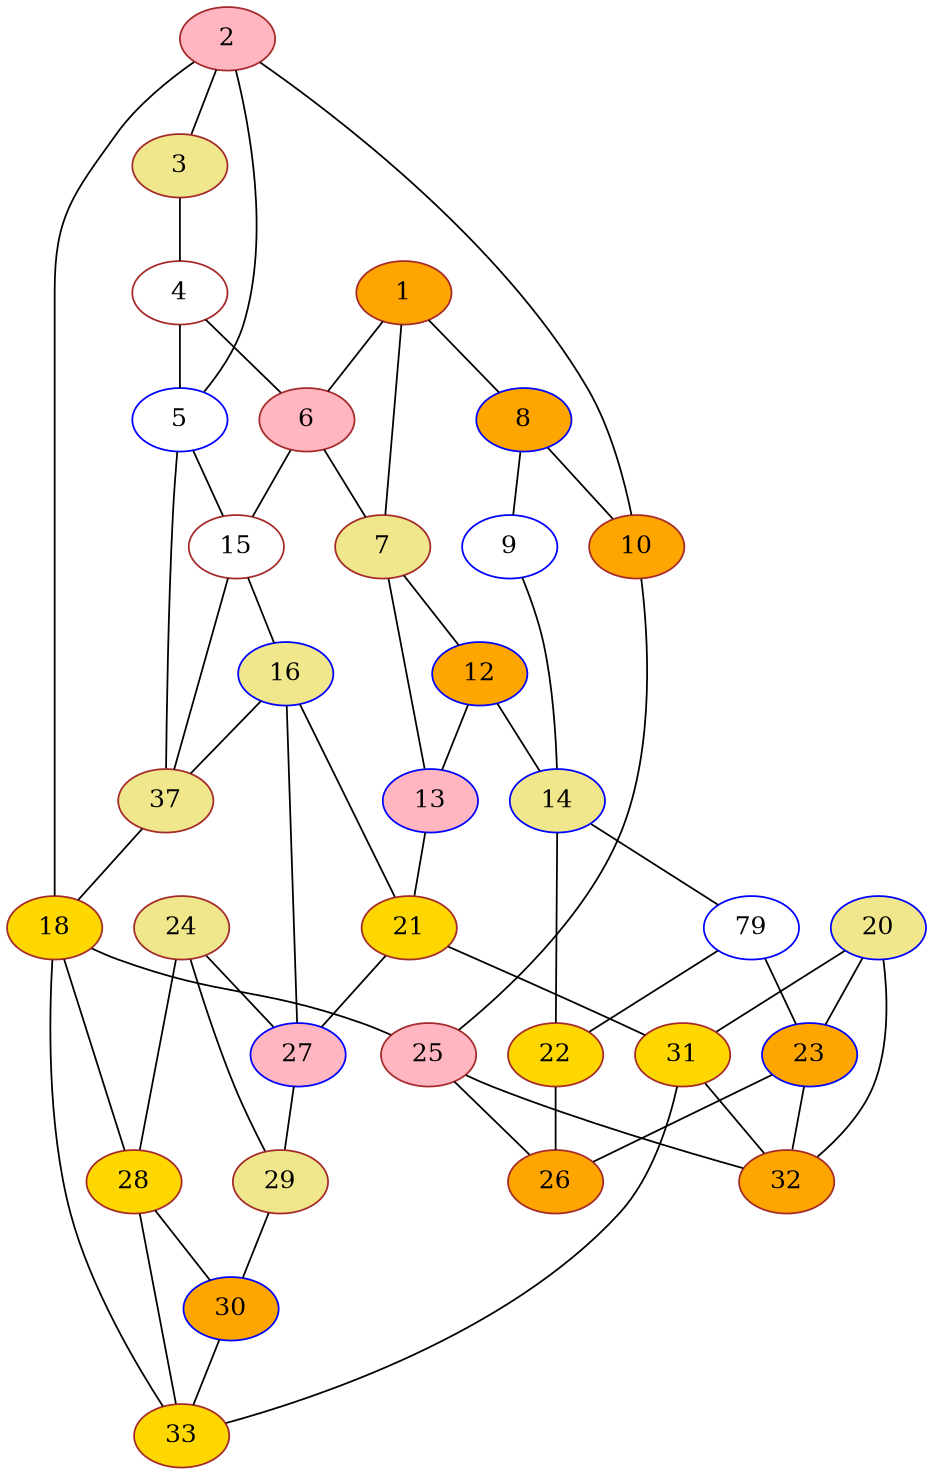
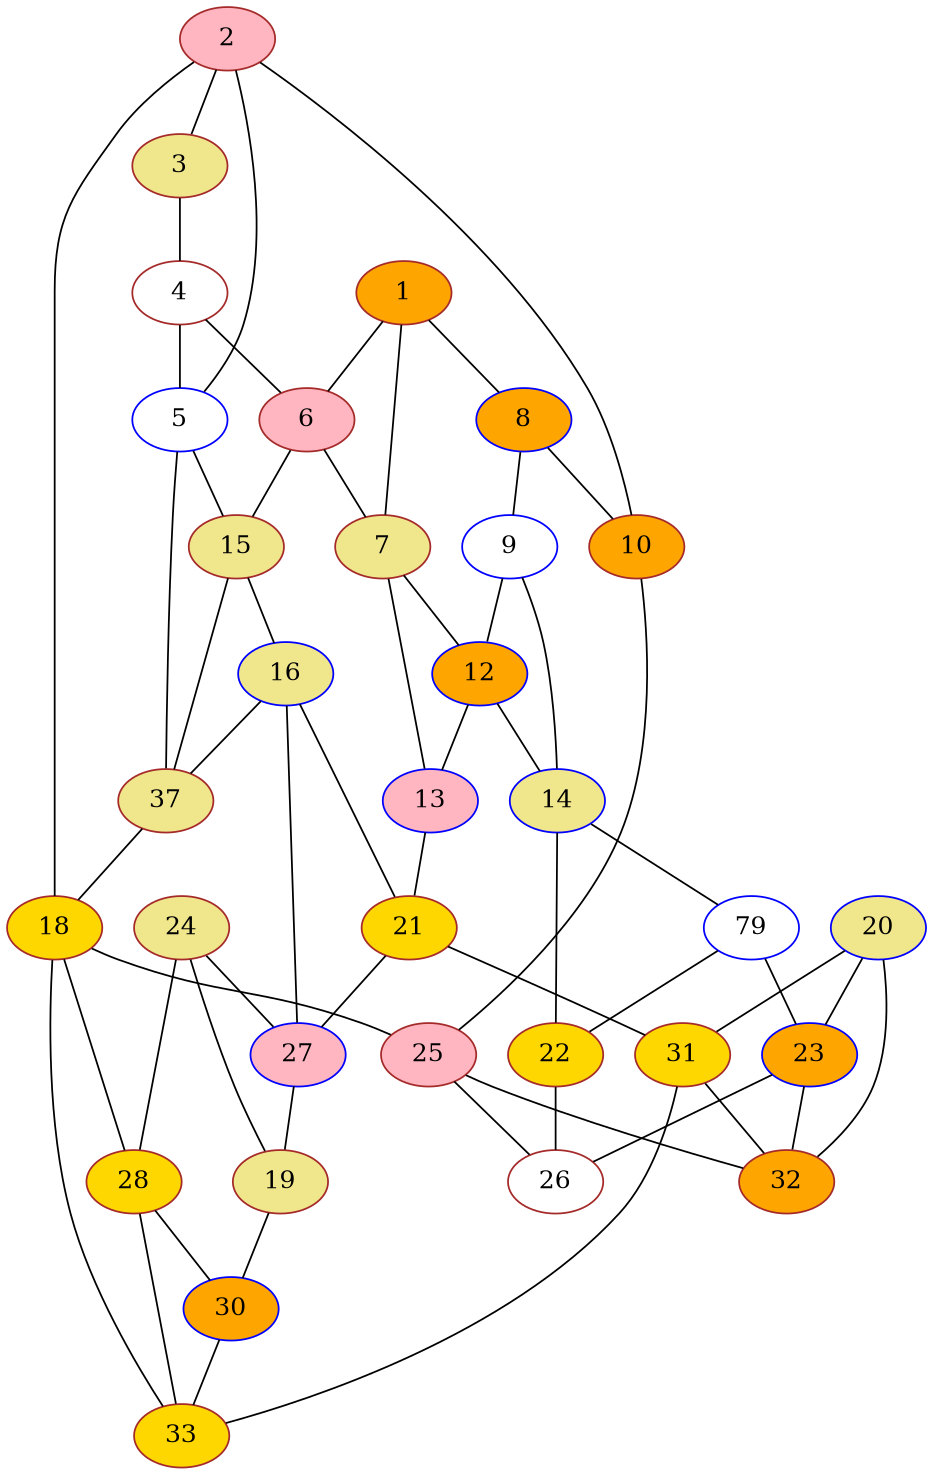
(236, 547) -> (236, 547)
none -> (495, 610)
(280, 1182) -> (280, 1182)
(556, 1182) -> (556, 1182)
